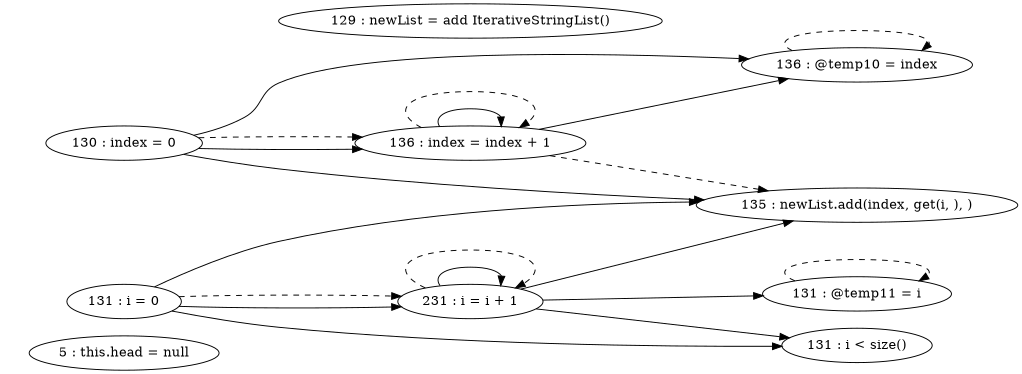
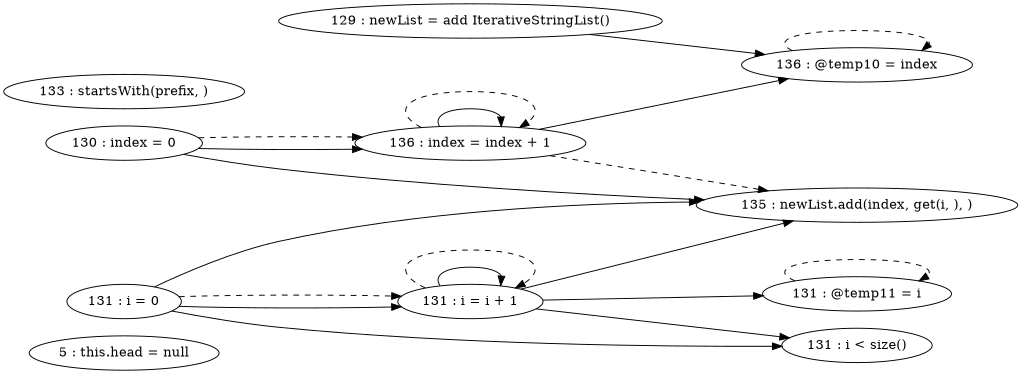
(456, 57) -> (672, 44)
none -> (124, 92)
(470, 302) -> (470, 302)
